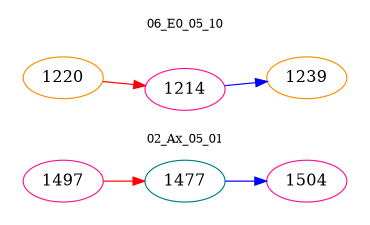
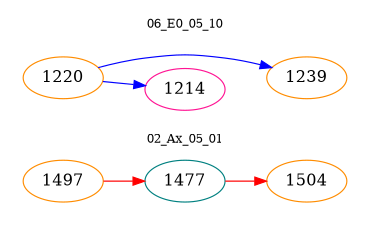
(118, 83) -> (118, 83)
(240, 84) -> (179, 55)
(63, 181) -> (63, 181)
(240, 181) -> (240, 181)
(307, 181) -> (307, 181)
